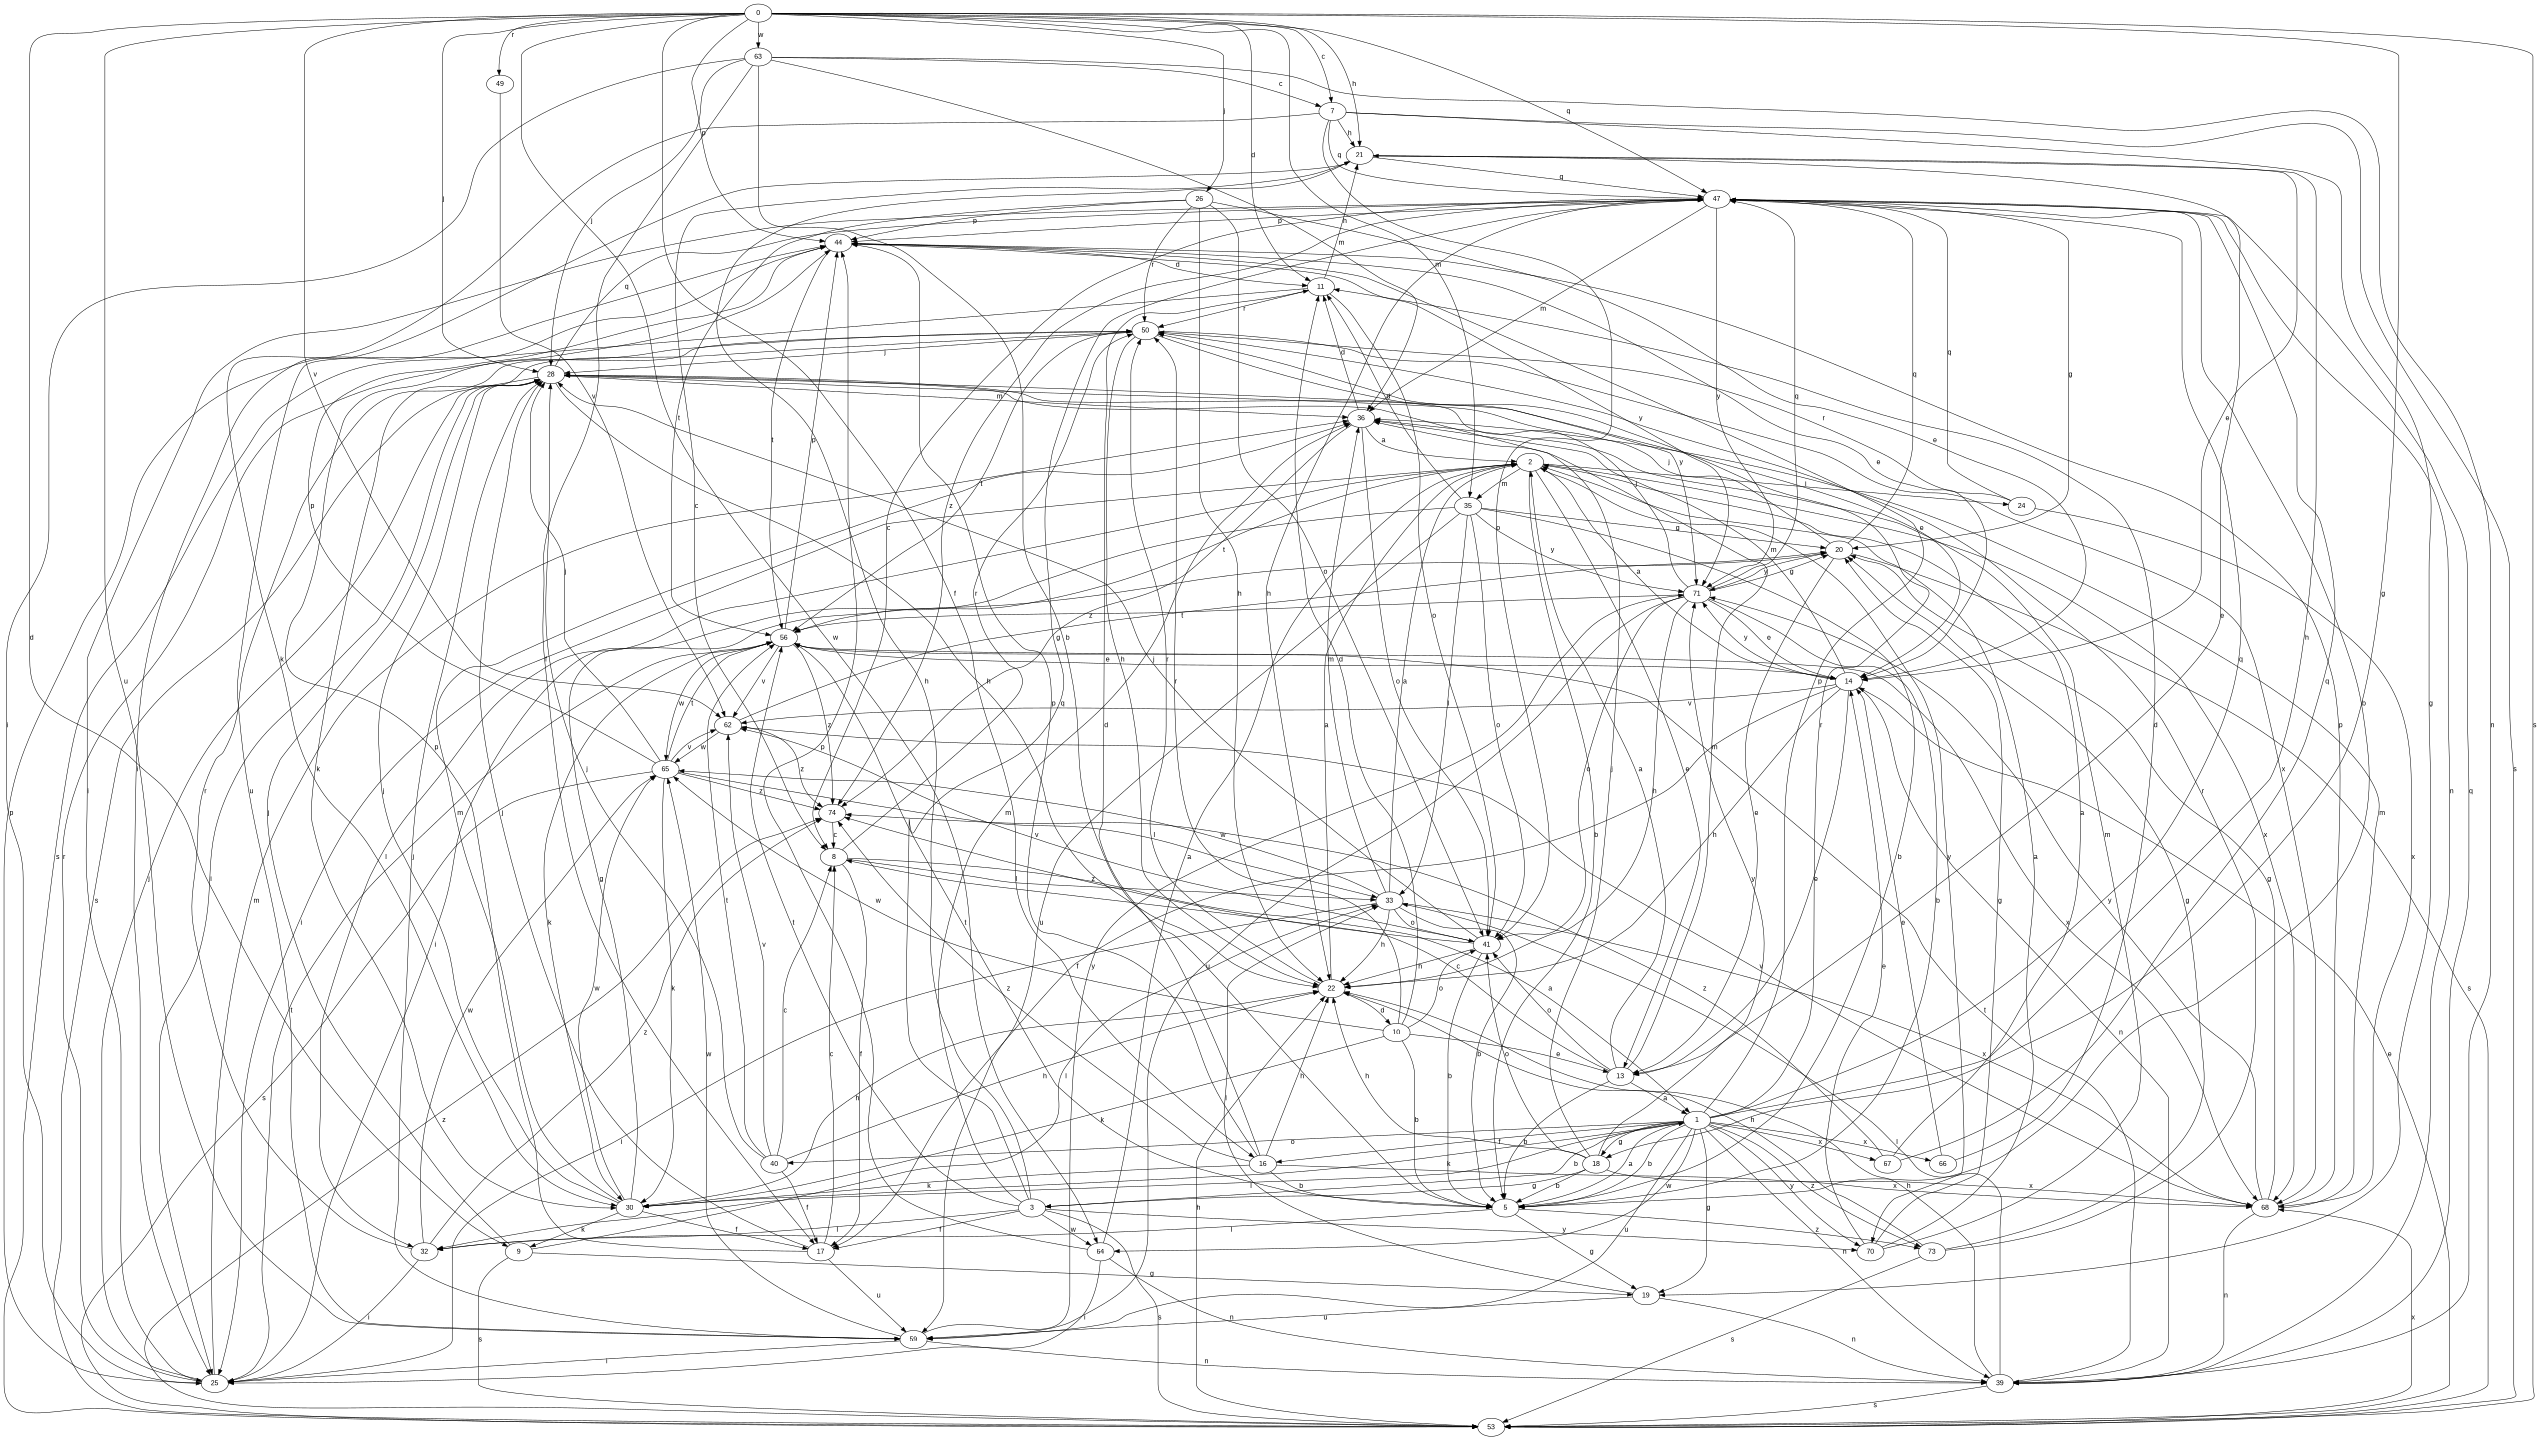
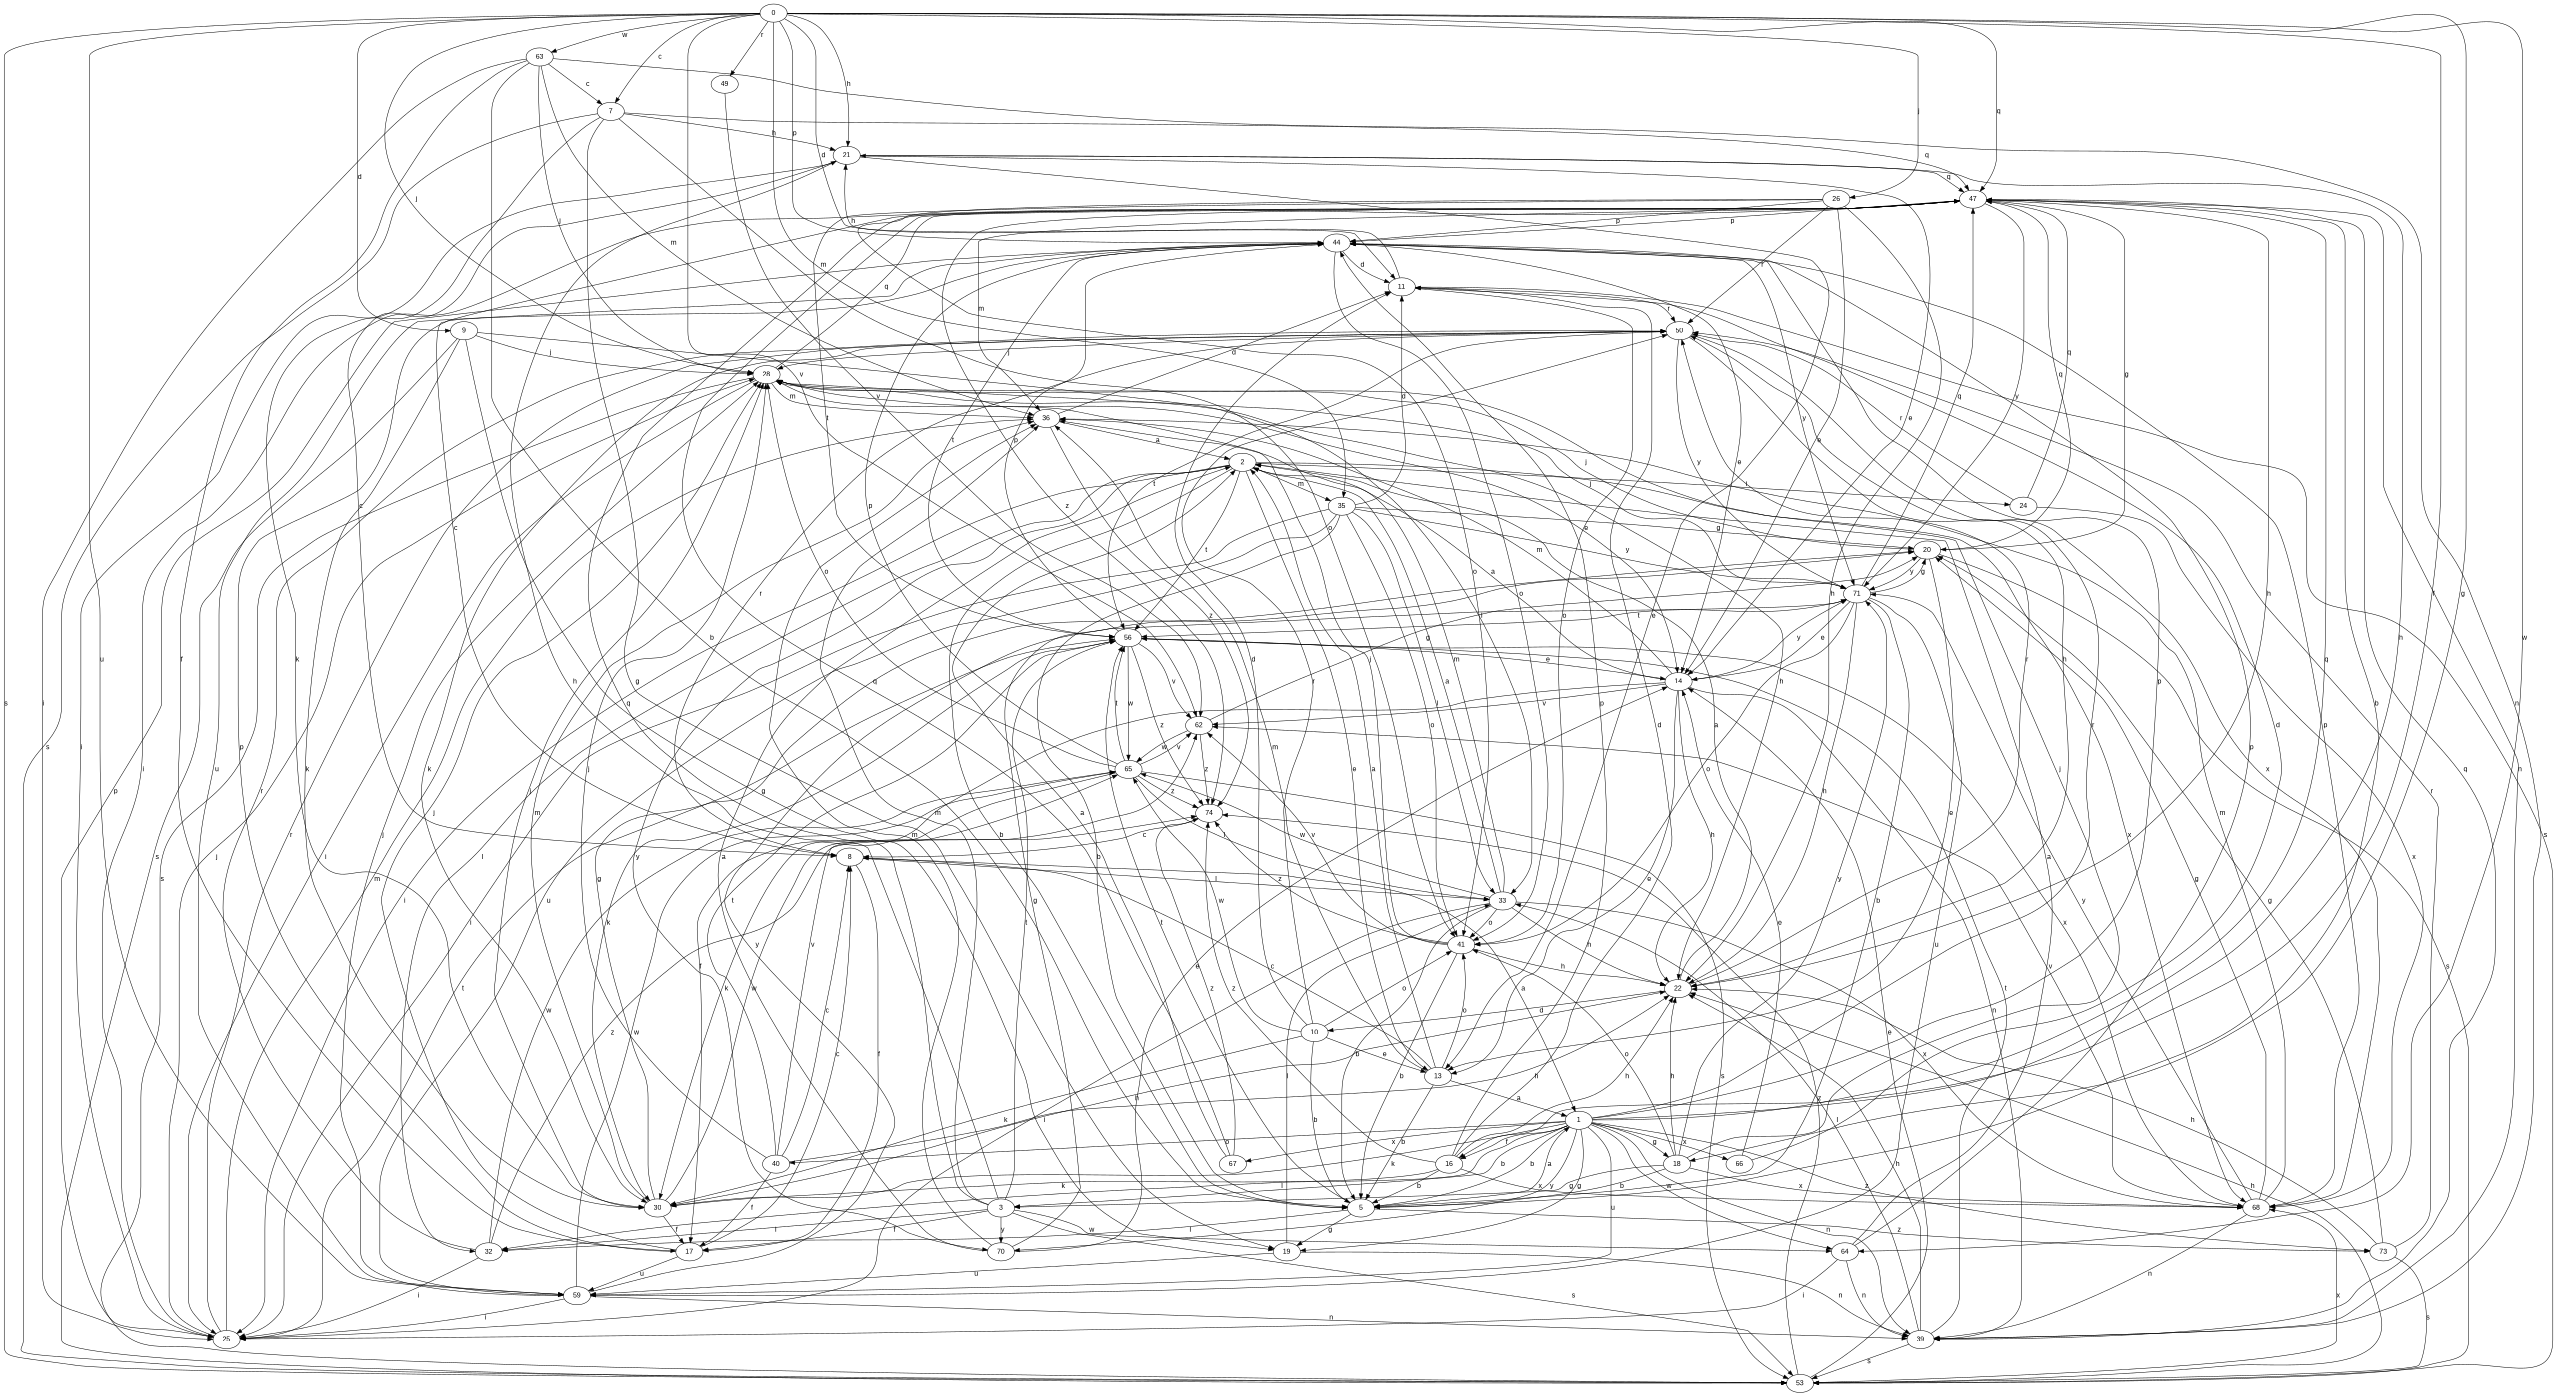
(566, 572) -> (827, 572)
(1396, 690) -> (1513, 575)
(577, 1229) -> (309, 862)
